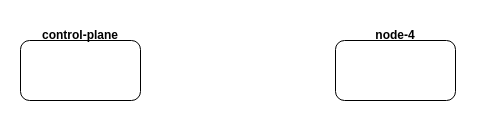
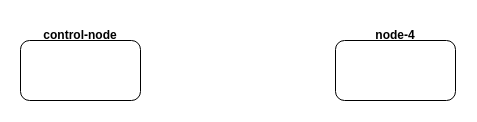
(81, 36) -> (81, 36)
